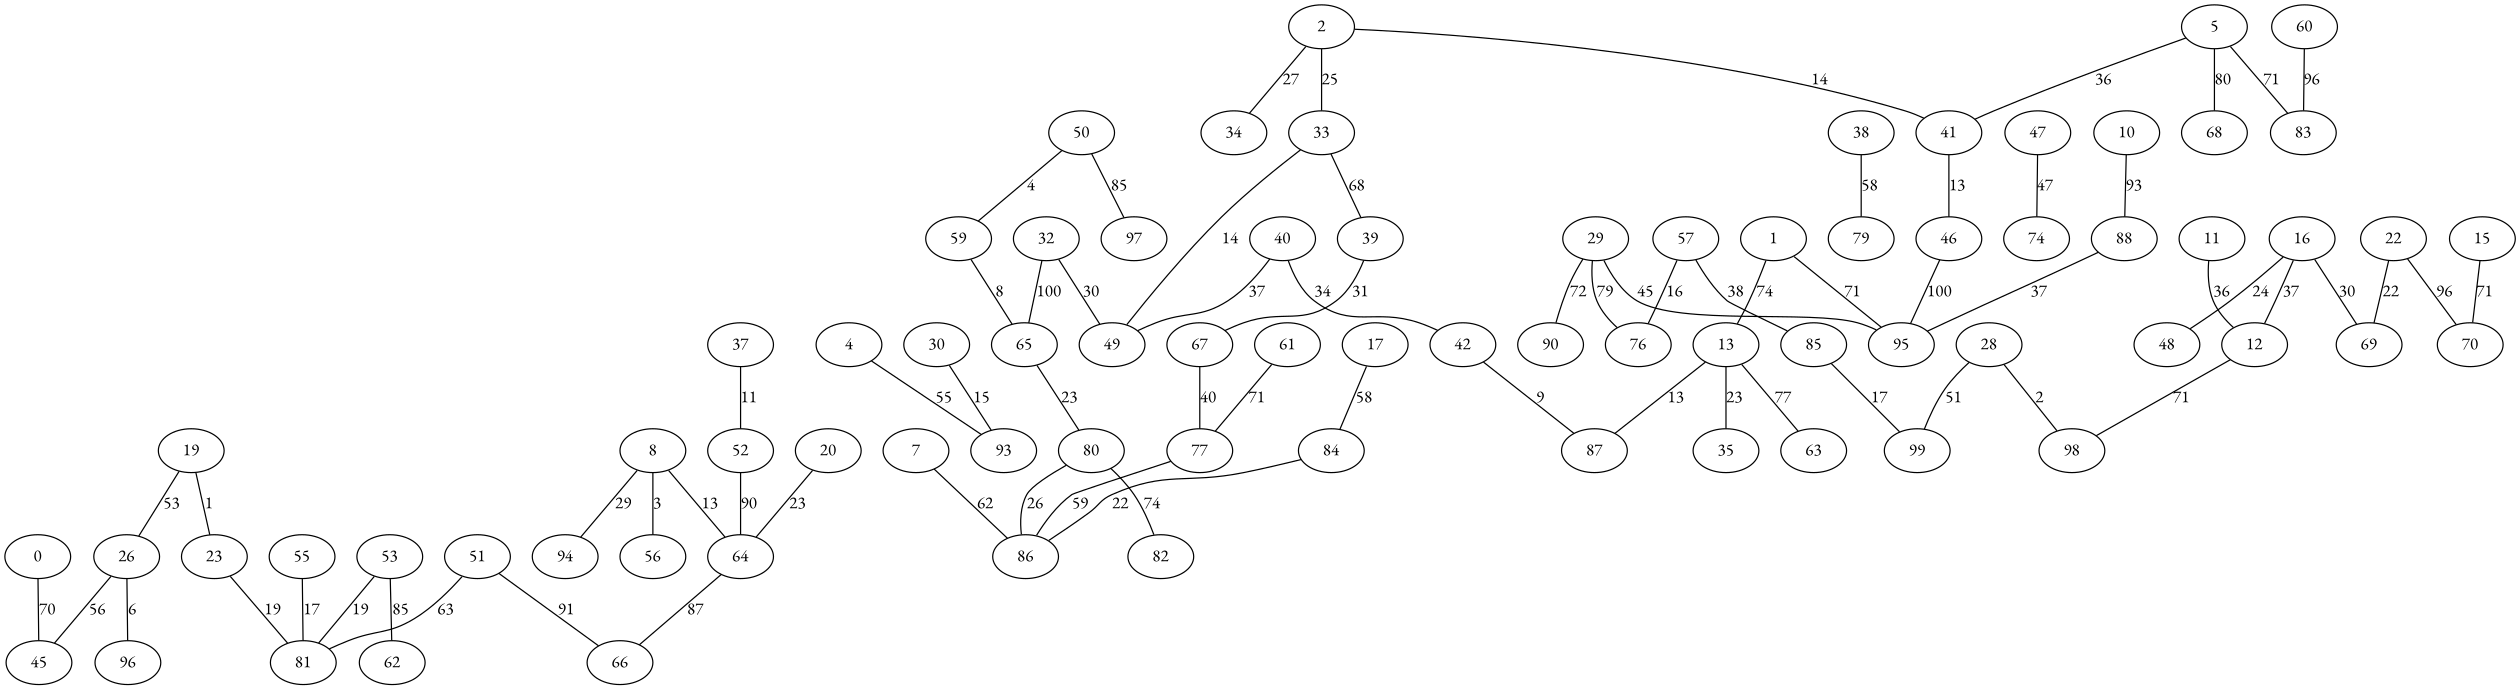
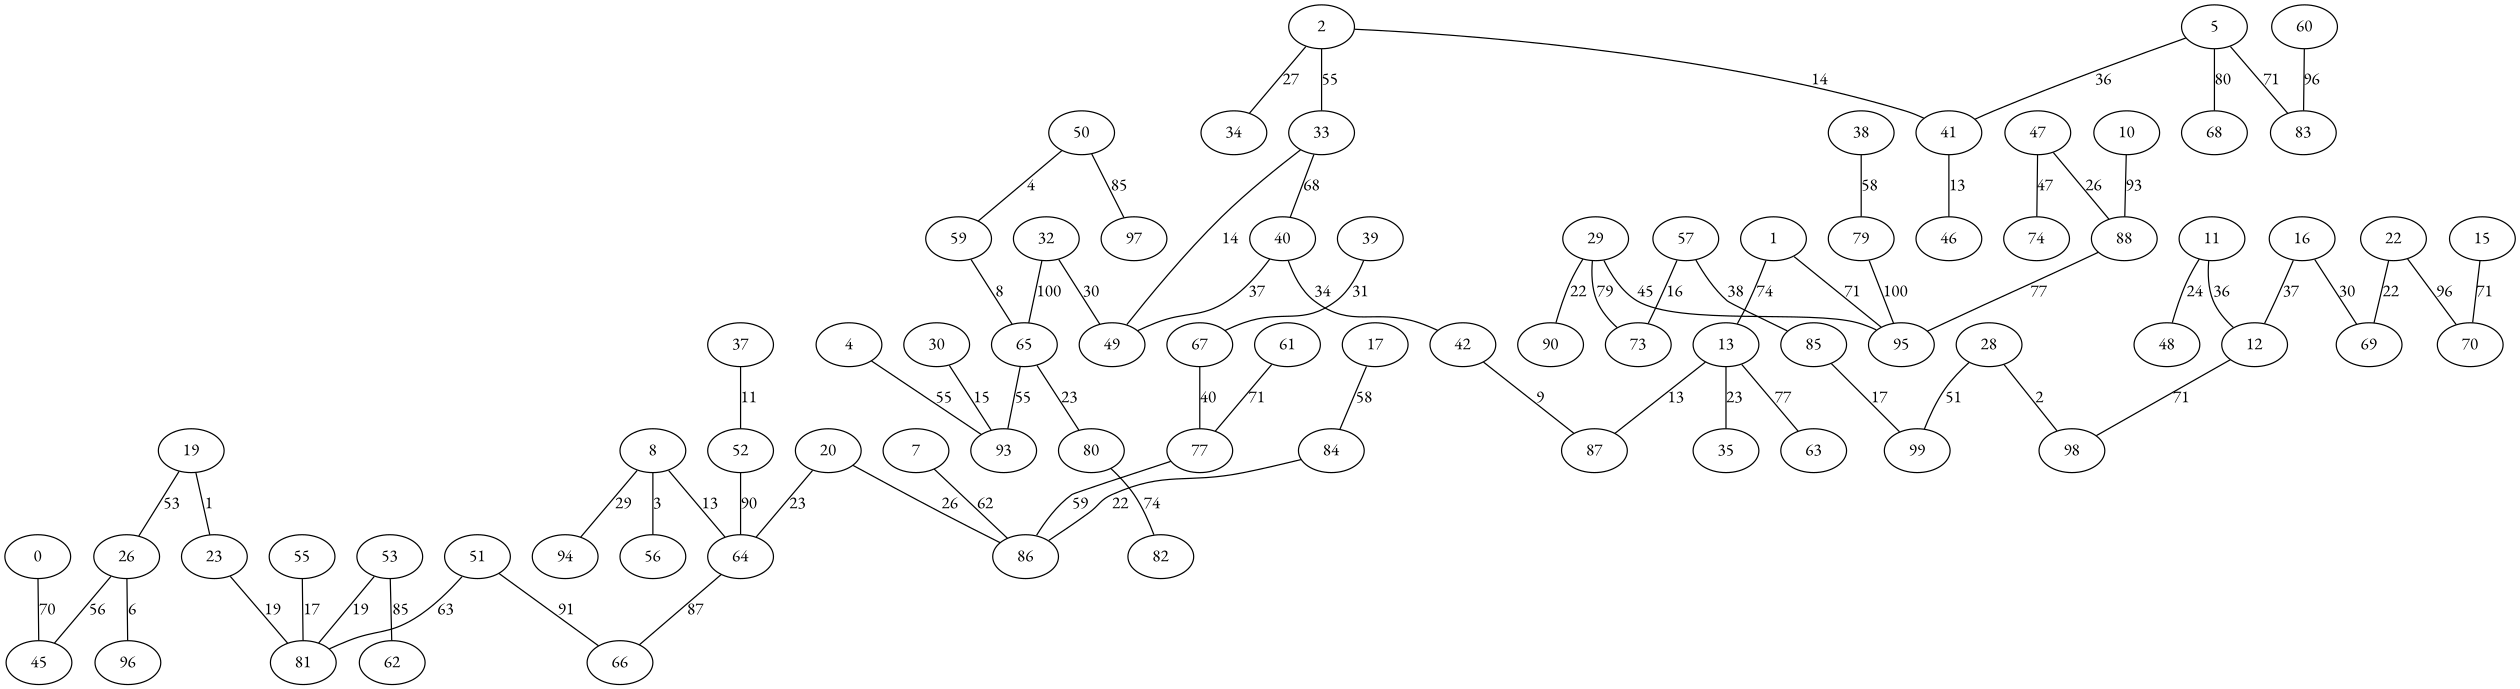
(1330, 80) -> (1330, 80)
(1346, 186) -> (1302, 186)
none -> (2081, 186)
(1579, 292) -> (1579, 292)
(1925, 292) -> (1881, 292)
(2039, 292) -> (2039, 292)
(2238, 295) -> (2183, 290)
(1638, 345) -> (1638, 345)
none -> (1014, 398)
(1029, 491) -> (926, 505)
